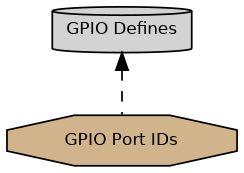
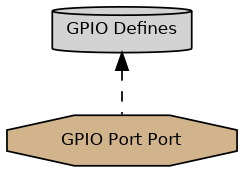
(122, 141) -> (122, 141)
